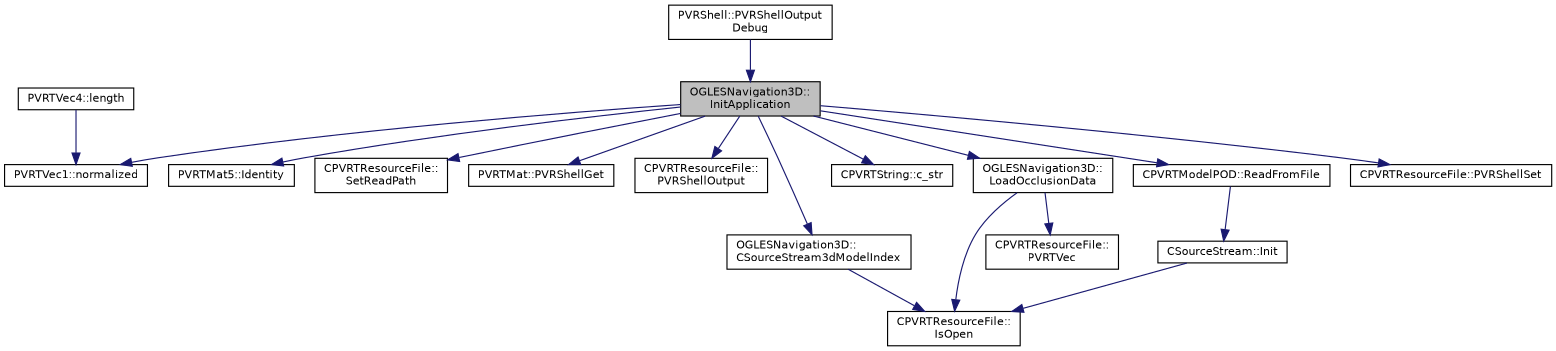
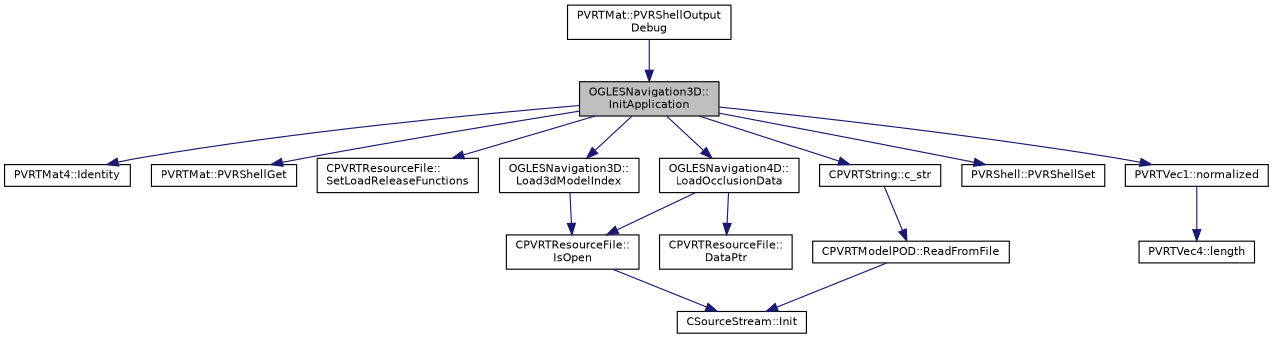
(750, 22) -> (649, 22)
(76, 131) -> (1197, 208)
(989, 137) -> (893, 208)
(231, 175) -> (67, 175)
(381, 175) -> none
(701, 175) -> (398, 175)
(1043, 175) -> (729, 175)
(1451, 175) -> (1033, 175)
(819, 252) -> (569, 175)
(1052, 252) -> (726, 252)
(1105, 286) -> (660, 288)
